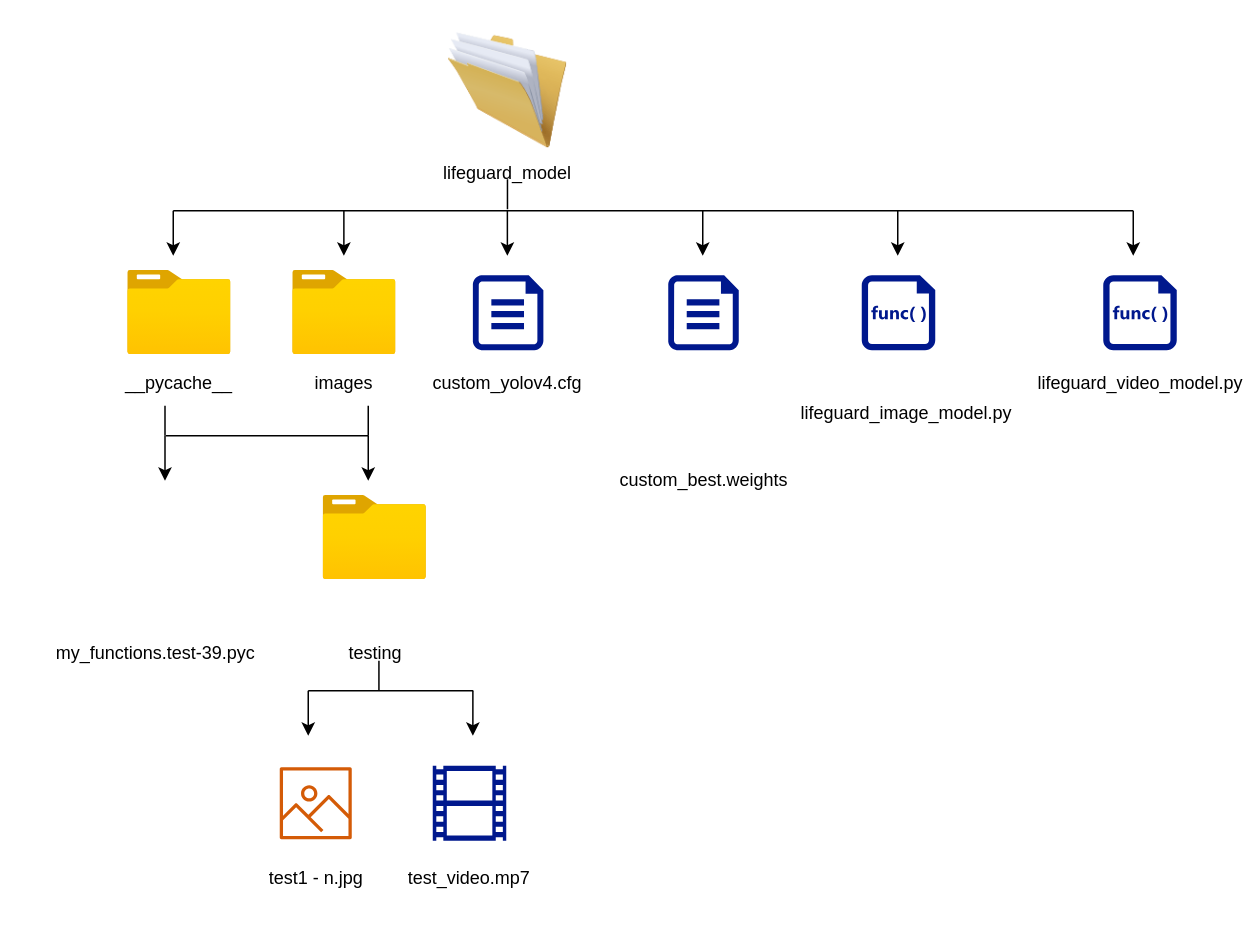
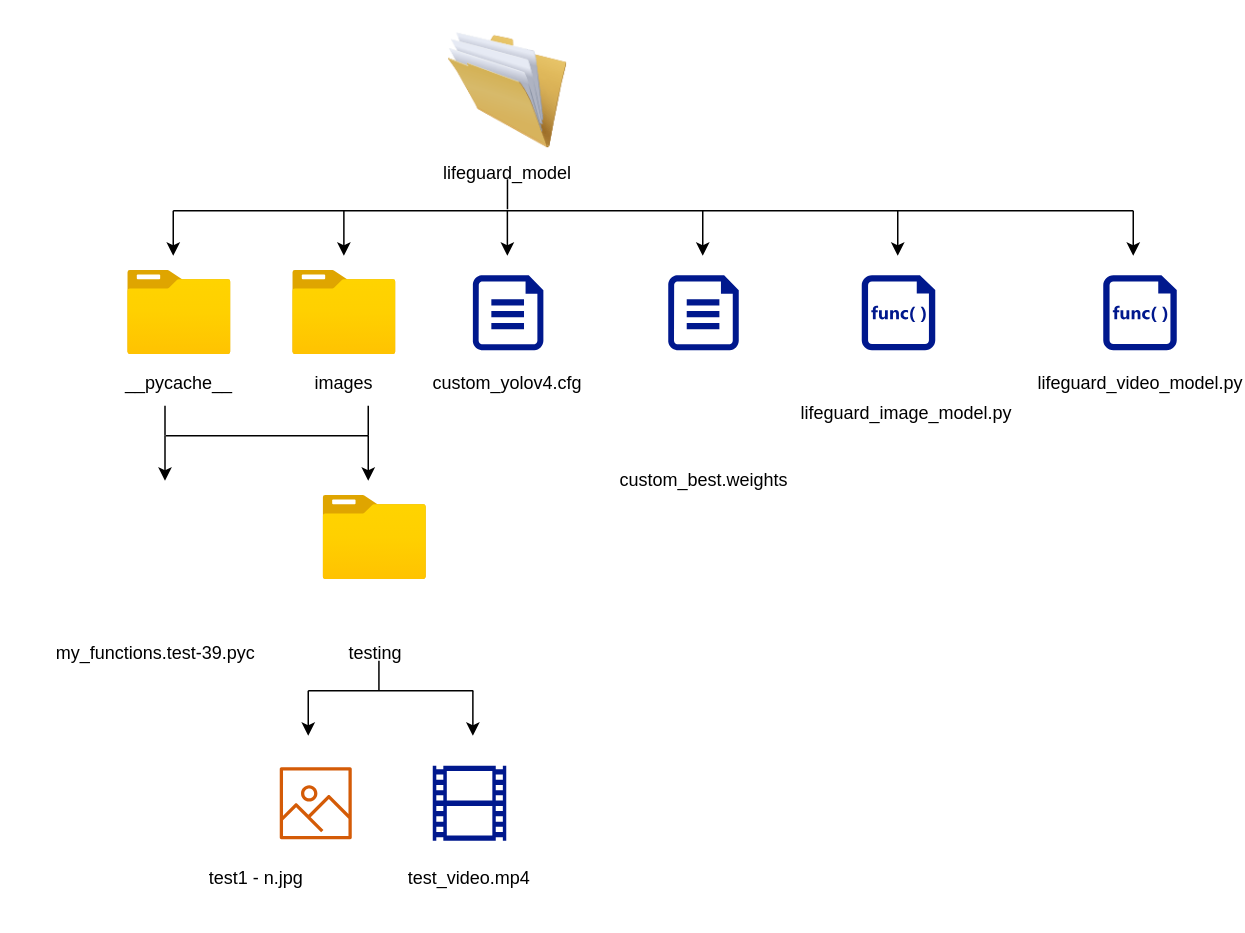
(316, 878) -> (256, 878)
(470, 878) -> (470, 878)
